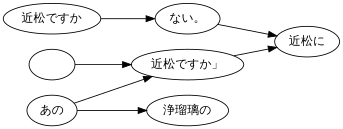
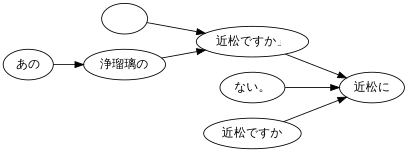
(123, 19) -> (311, 111)
(109, 91) -> (179, 55)
